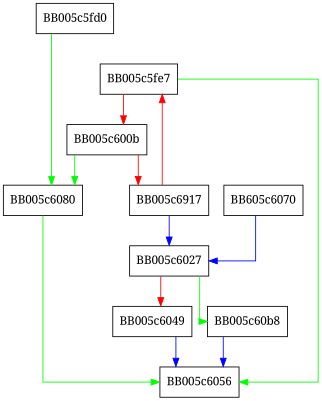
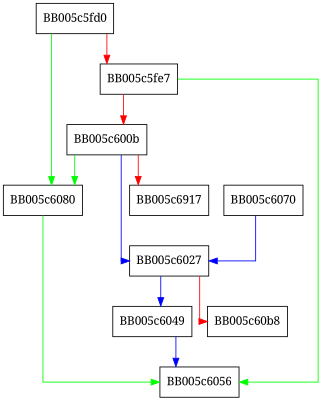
(162, 144) -> (107, 45)
(263, 200) -> (263, 200)
(169, 226) -> (121, 208)
(161, 287) -> (161, 287)
(200, 299) -> (200, 299)
(223, 348) -> none
